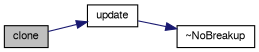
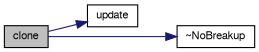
(152, 24) -> (107, 37)
